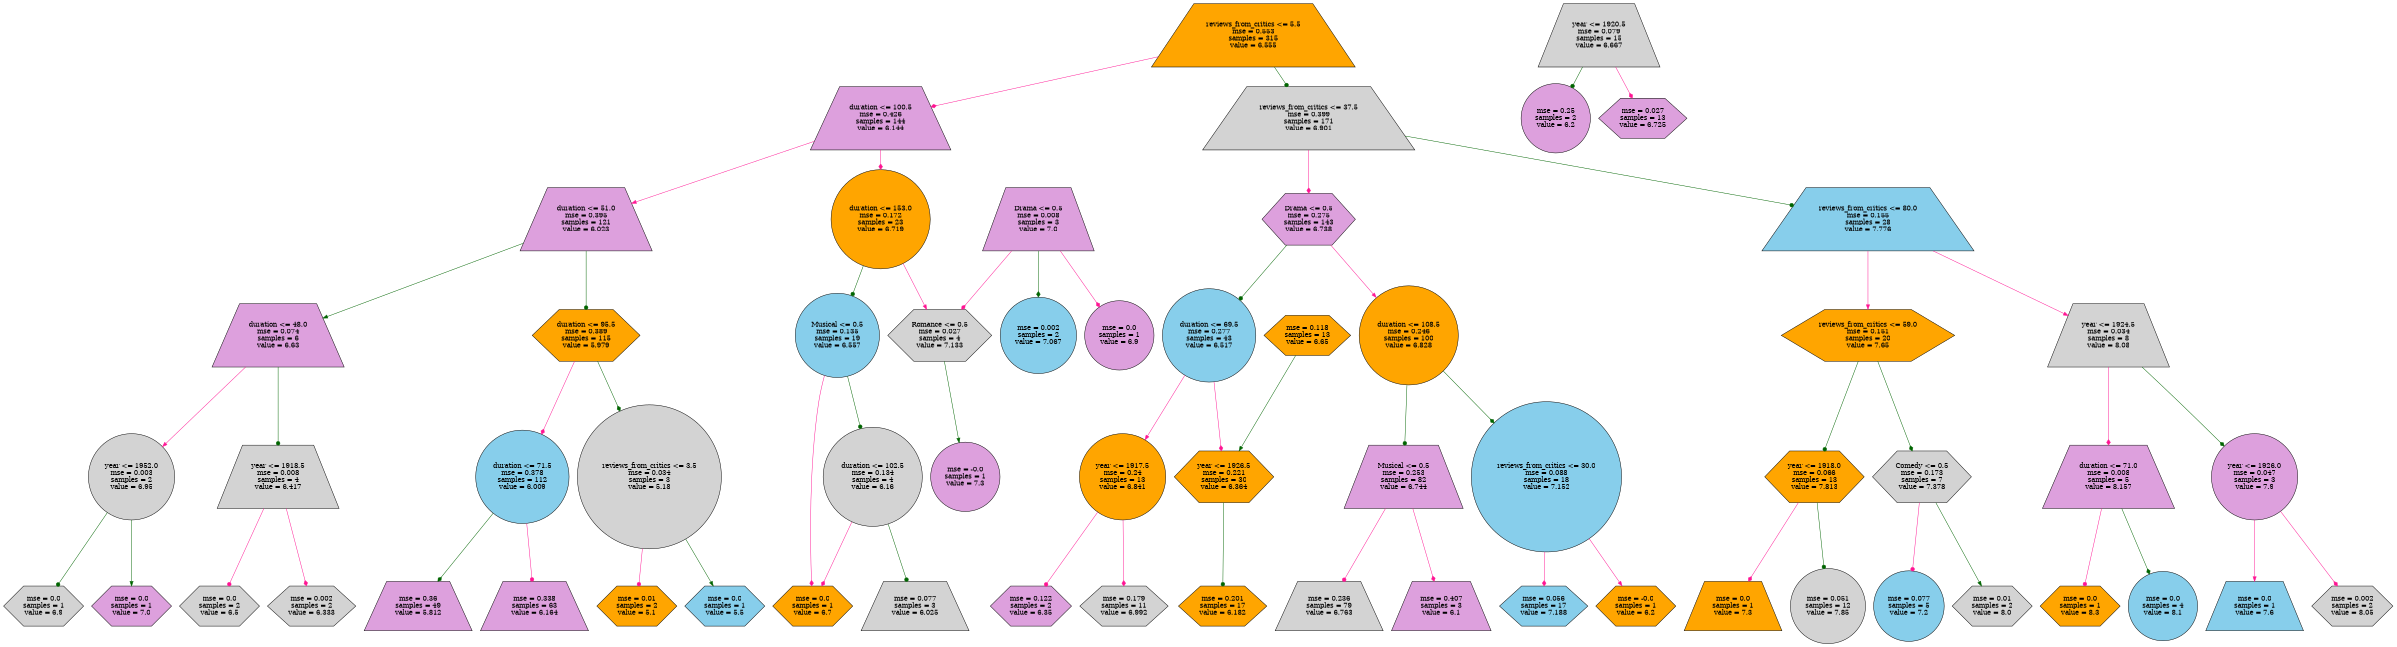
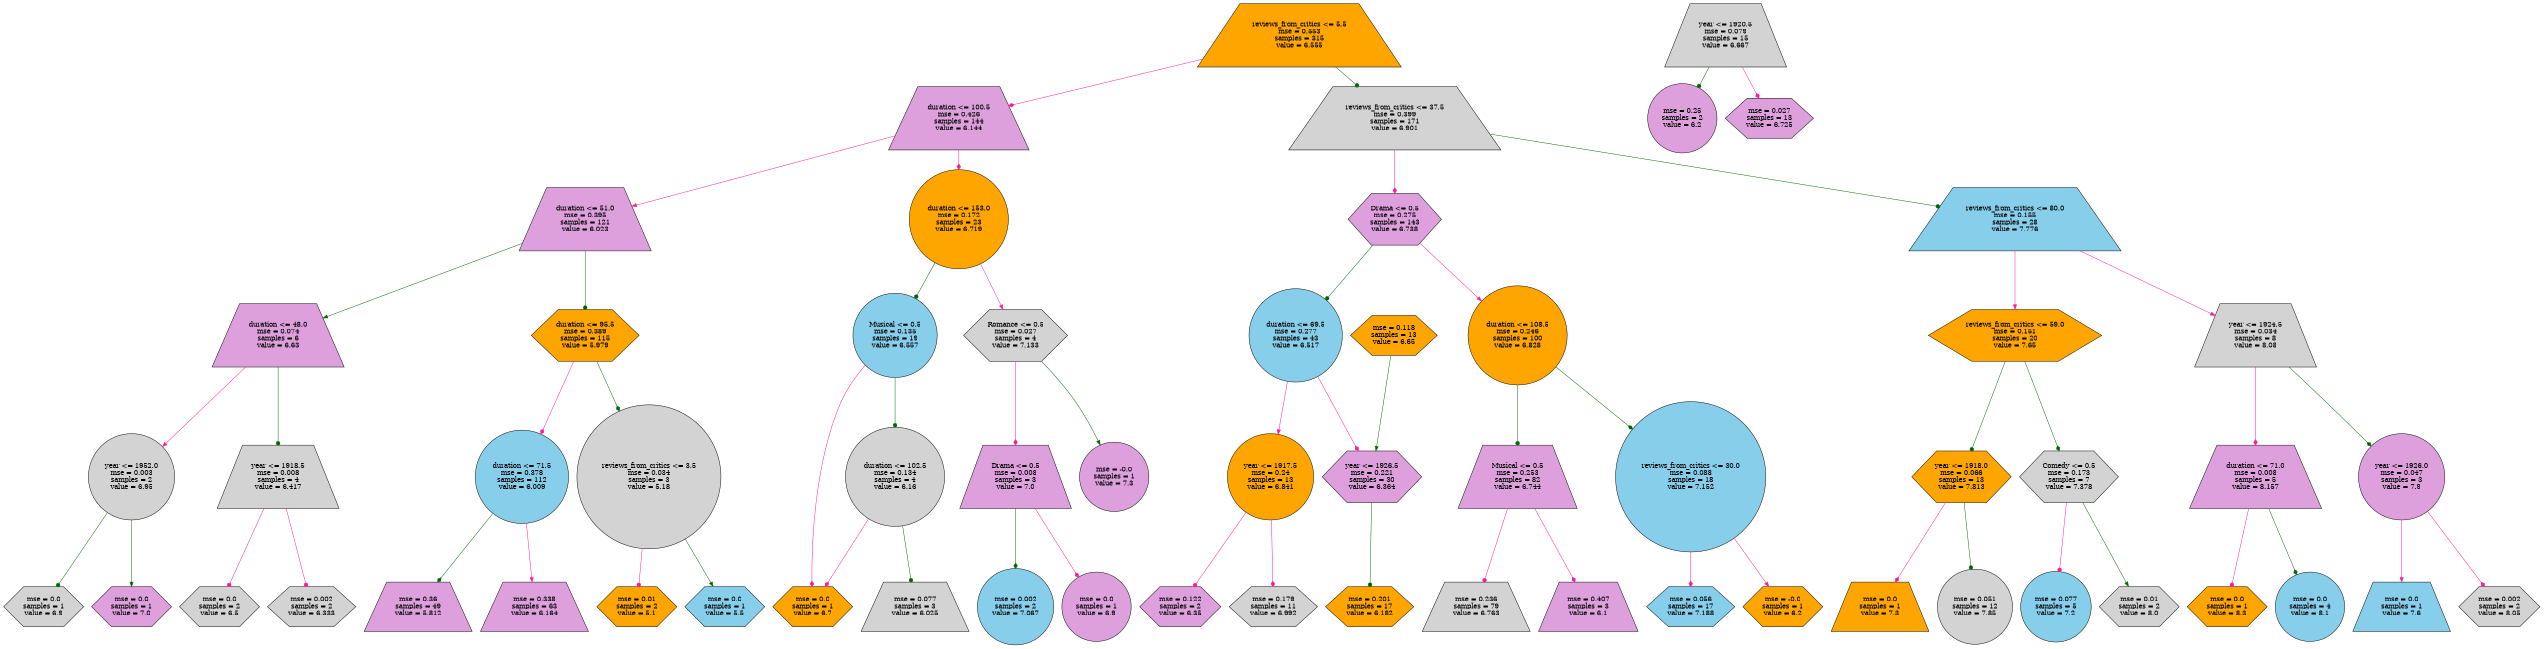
(988, 278) -> (1016, 400)
(1224, 477) -> (1372, 477)
(296, 544) -> (296, 546)
(529, 550) -> (529, 550)
